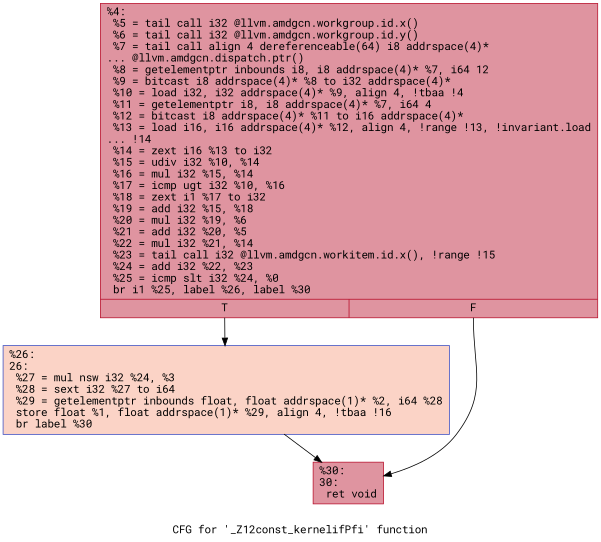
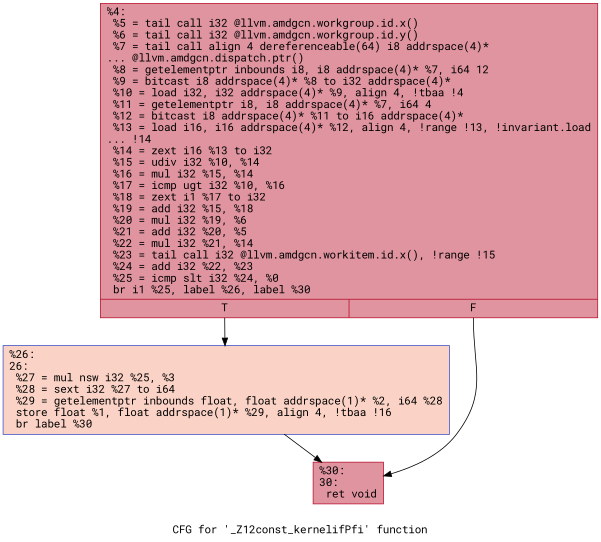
(92, 378) -> (92, 378)
